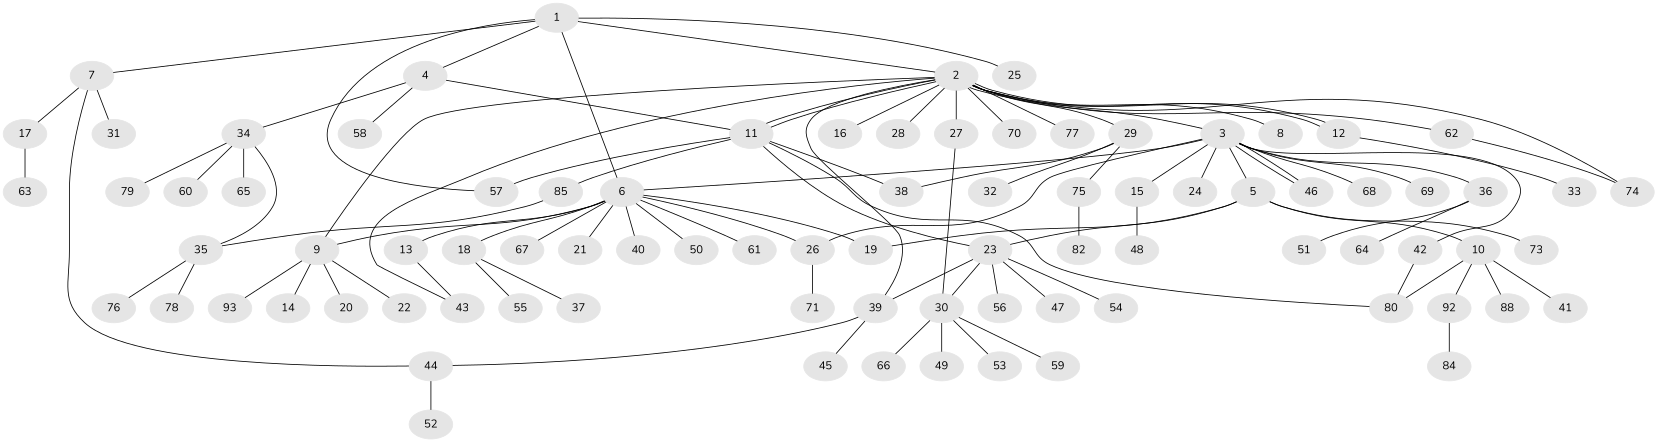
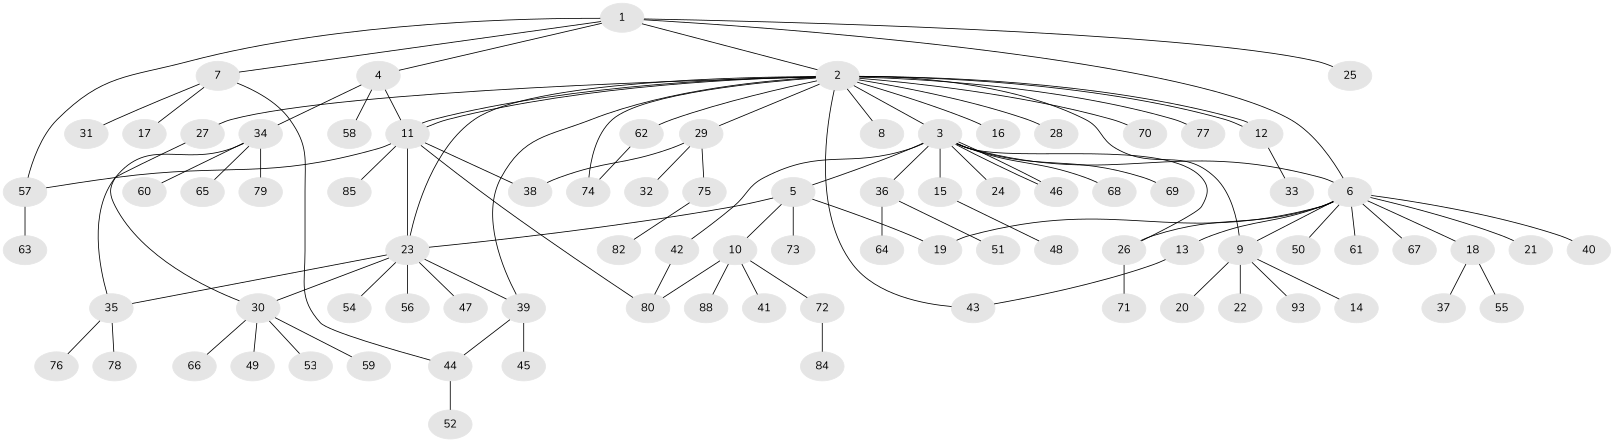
none -> (472, 121)
(25, 163) -> (25, 221)
(383, 227) -> (259, 279)
(1449, 308) -> (822, 308)
